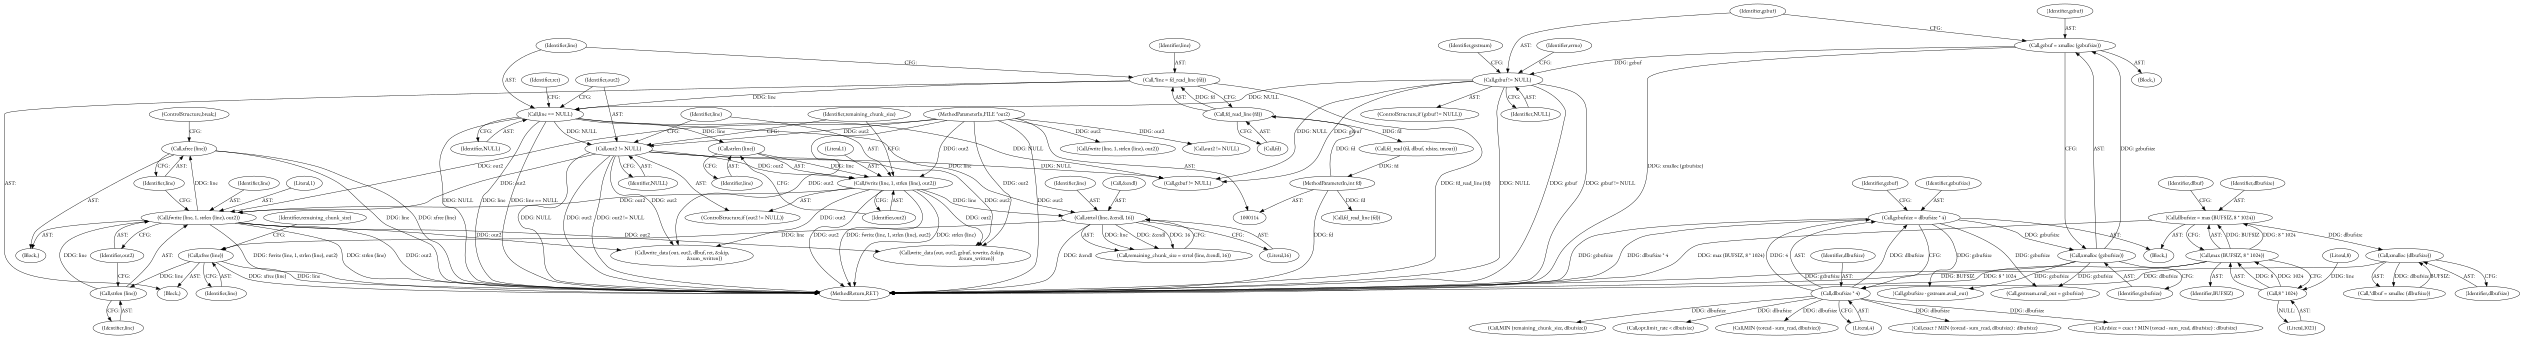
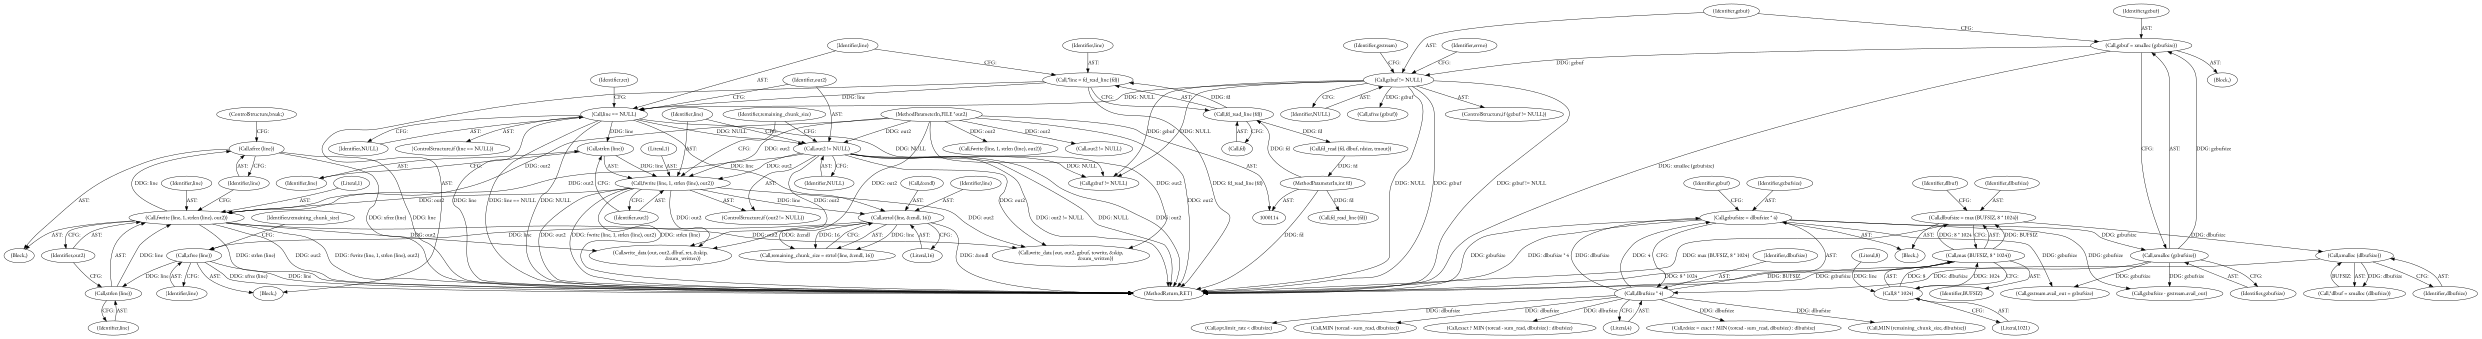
none -> (1378, 114)
none -> (453, 149)
(2288, 311) -> (1979, 311)
